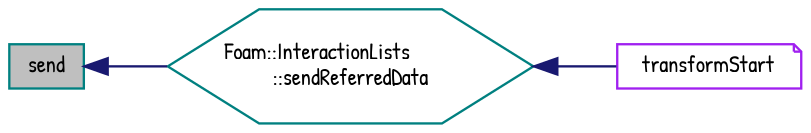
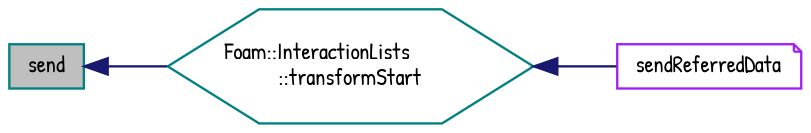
(351, 66) -> (351, 66)
(709, 66) -> (709, 66)
